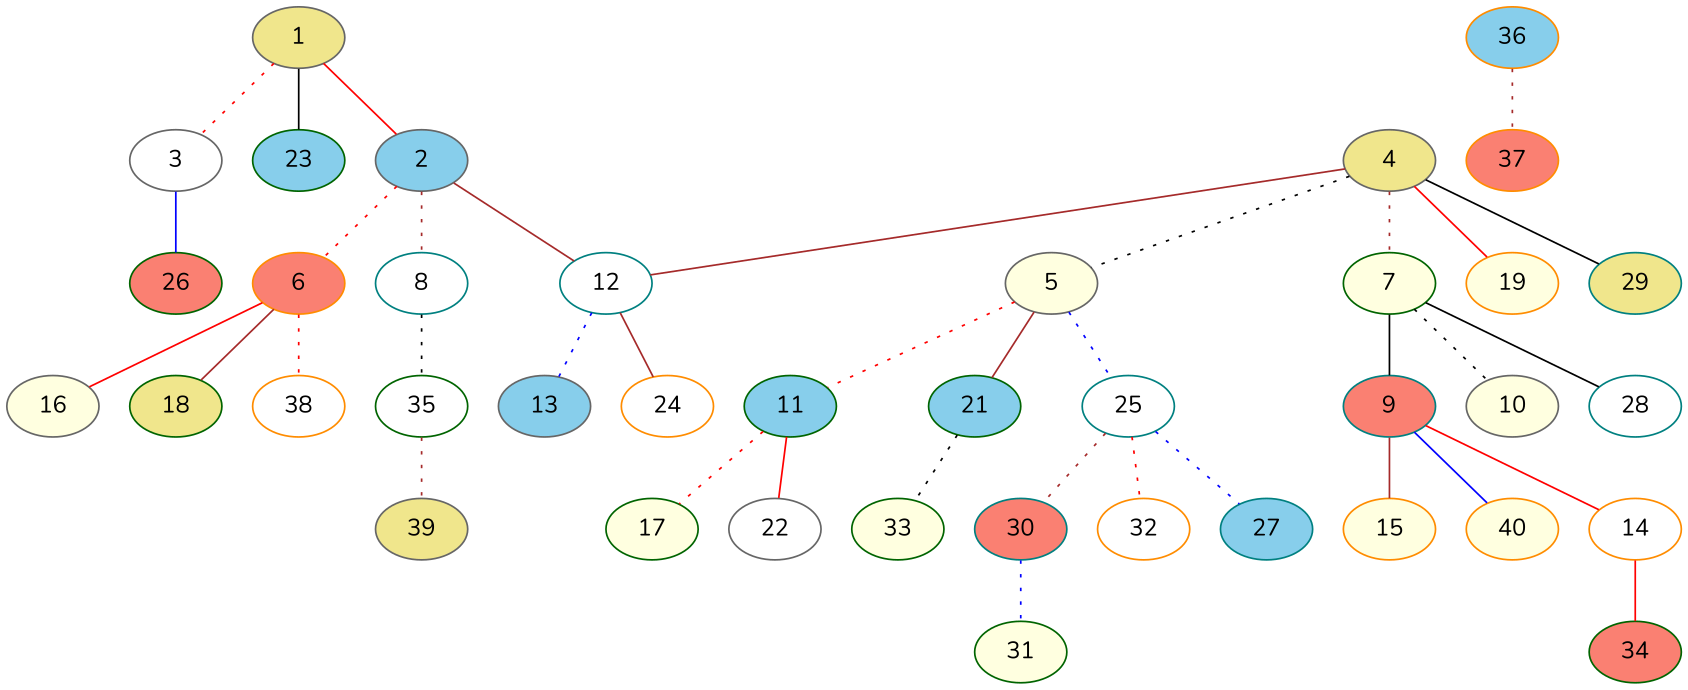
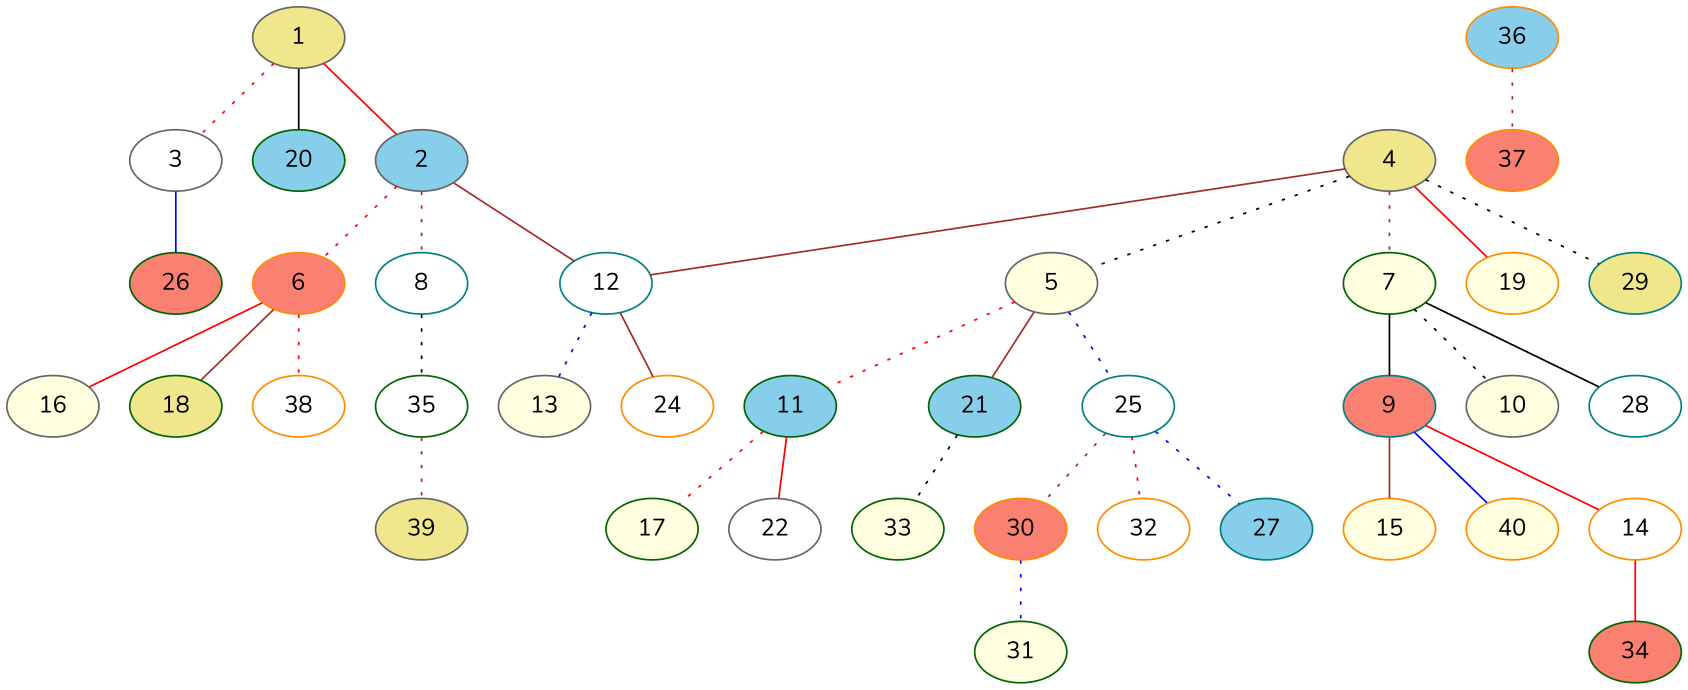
(299, 160) -> (299, 160)
(1512, 222) -> (1512, 222)
(545, 406) -> (545, 406)
(1021, 529) -> (1021, 529)
